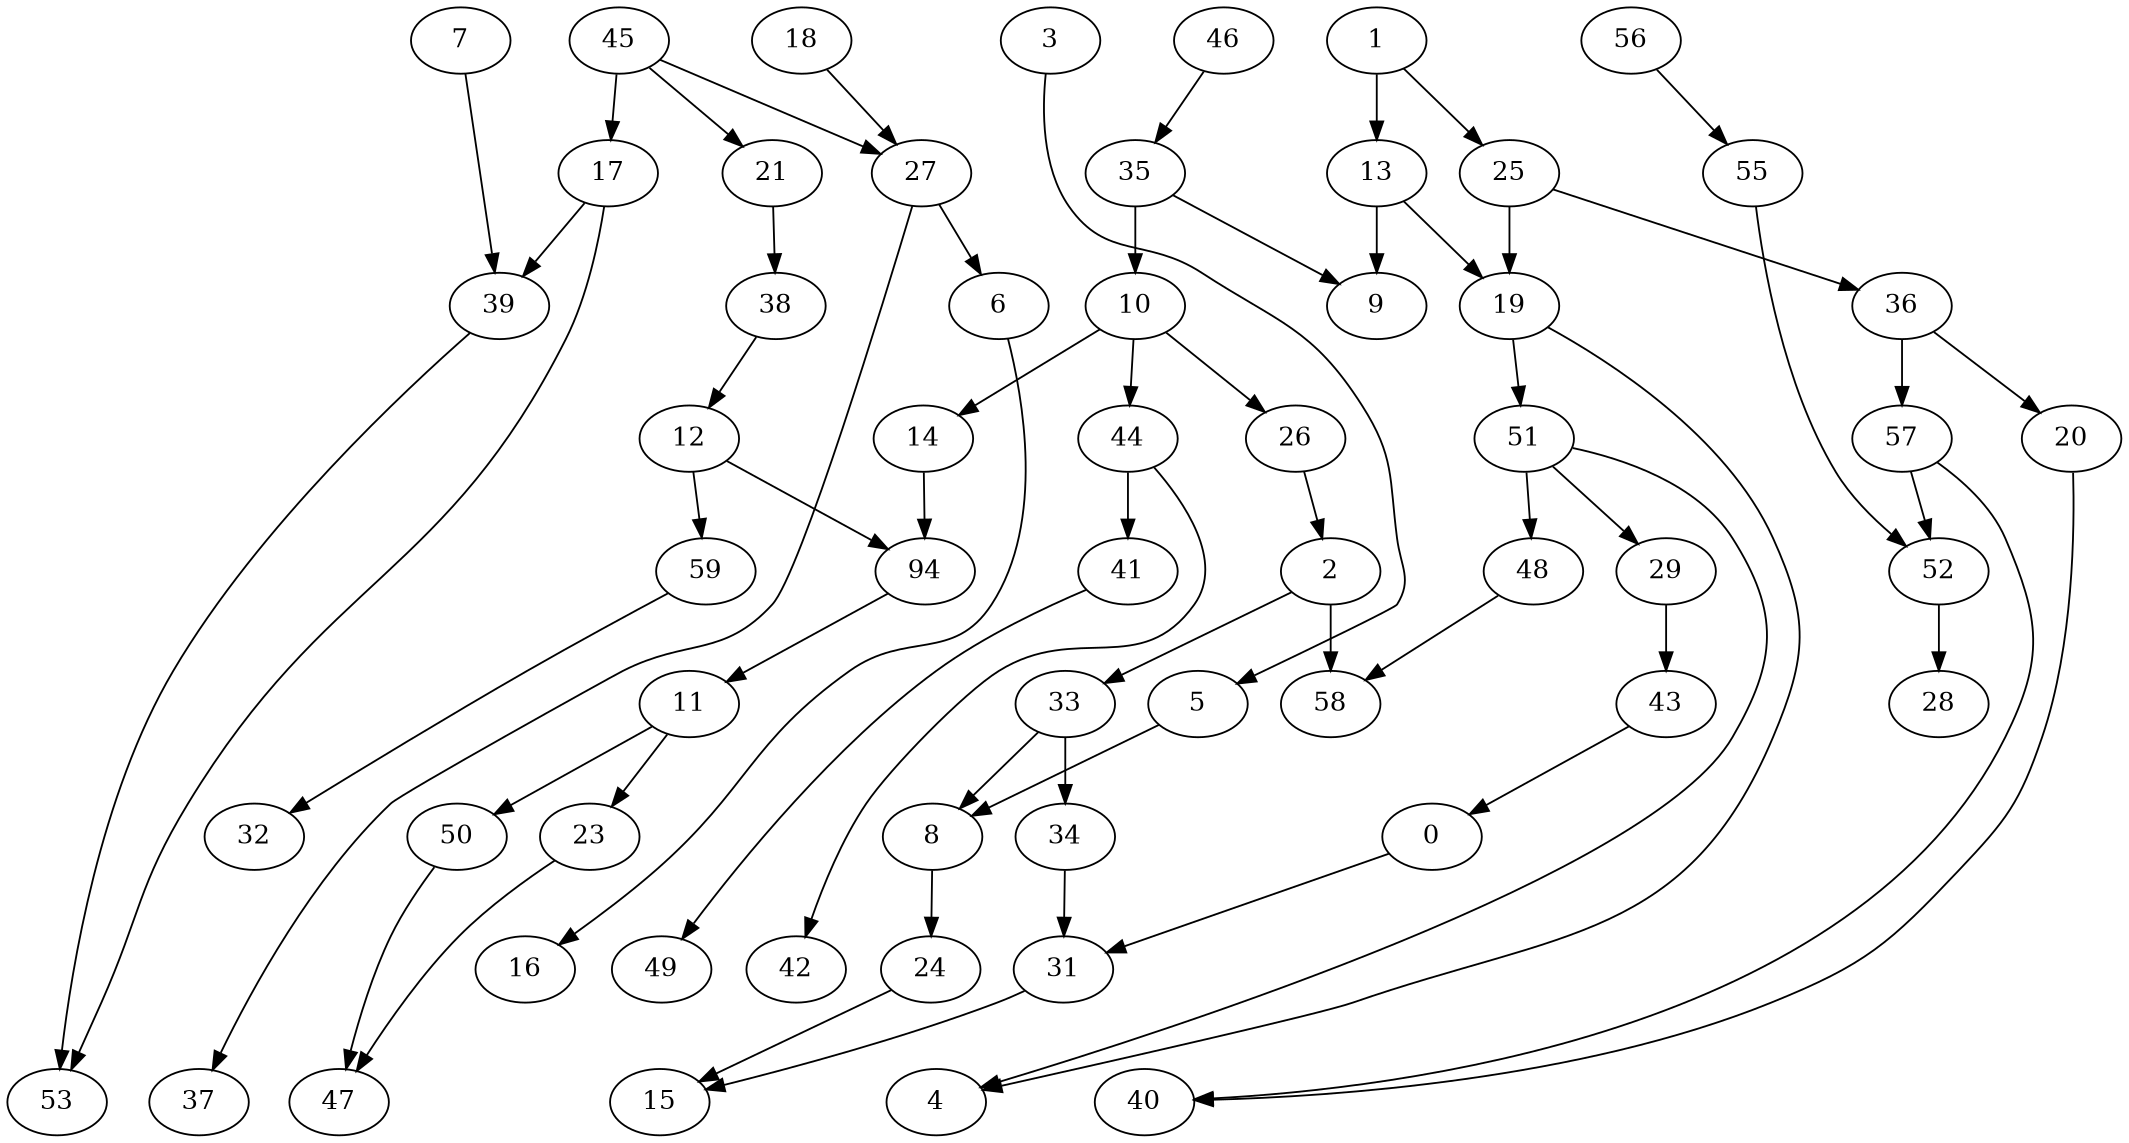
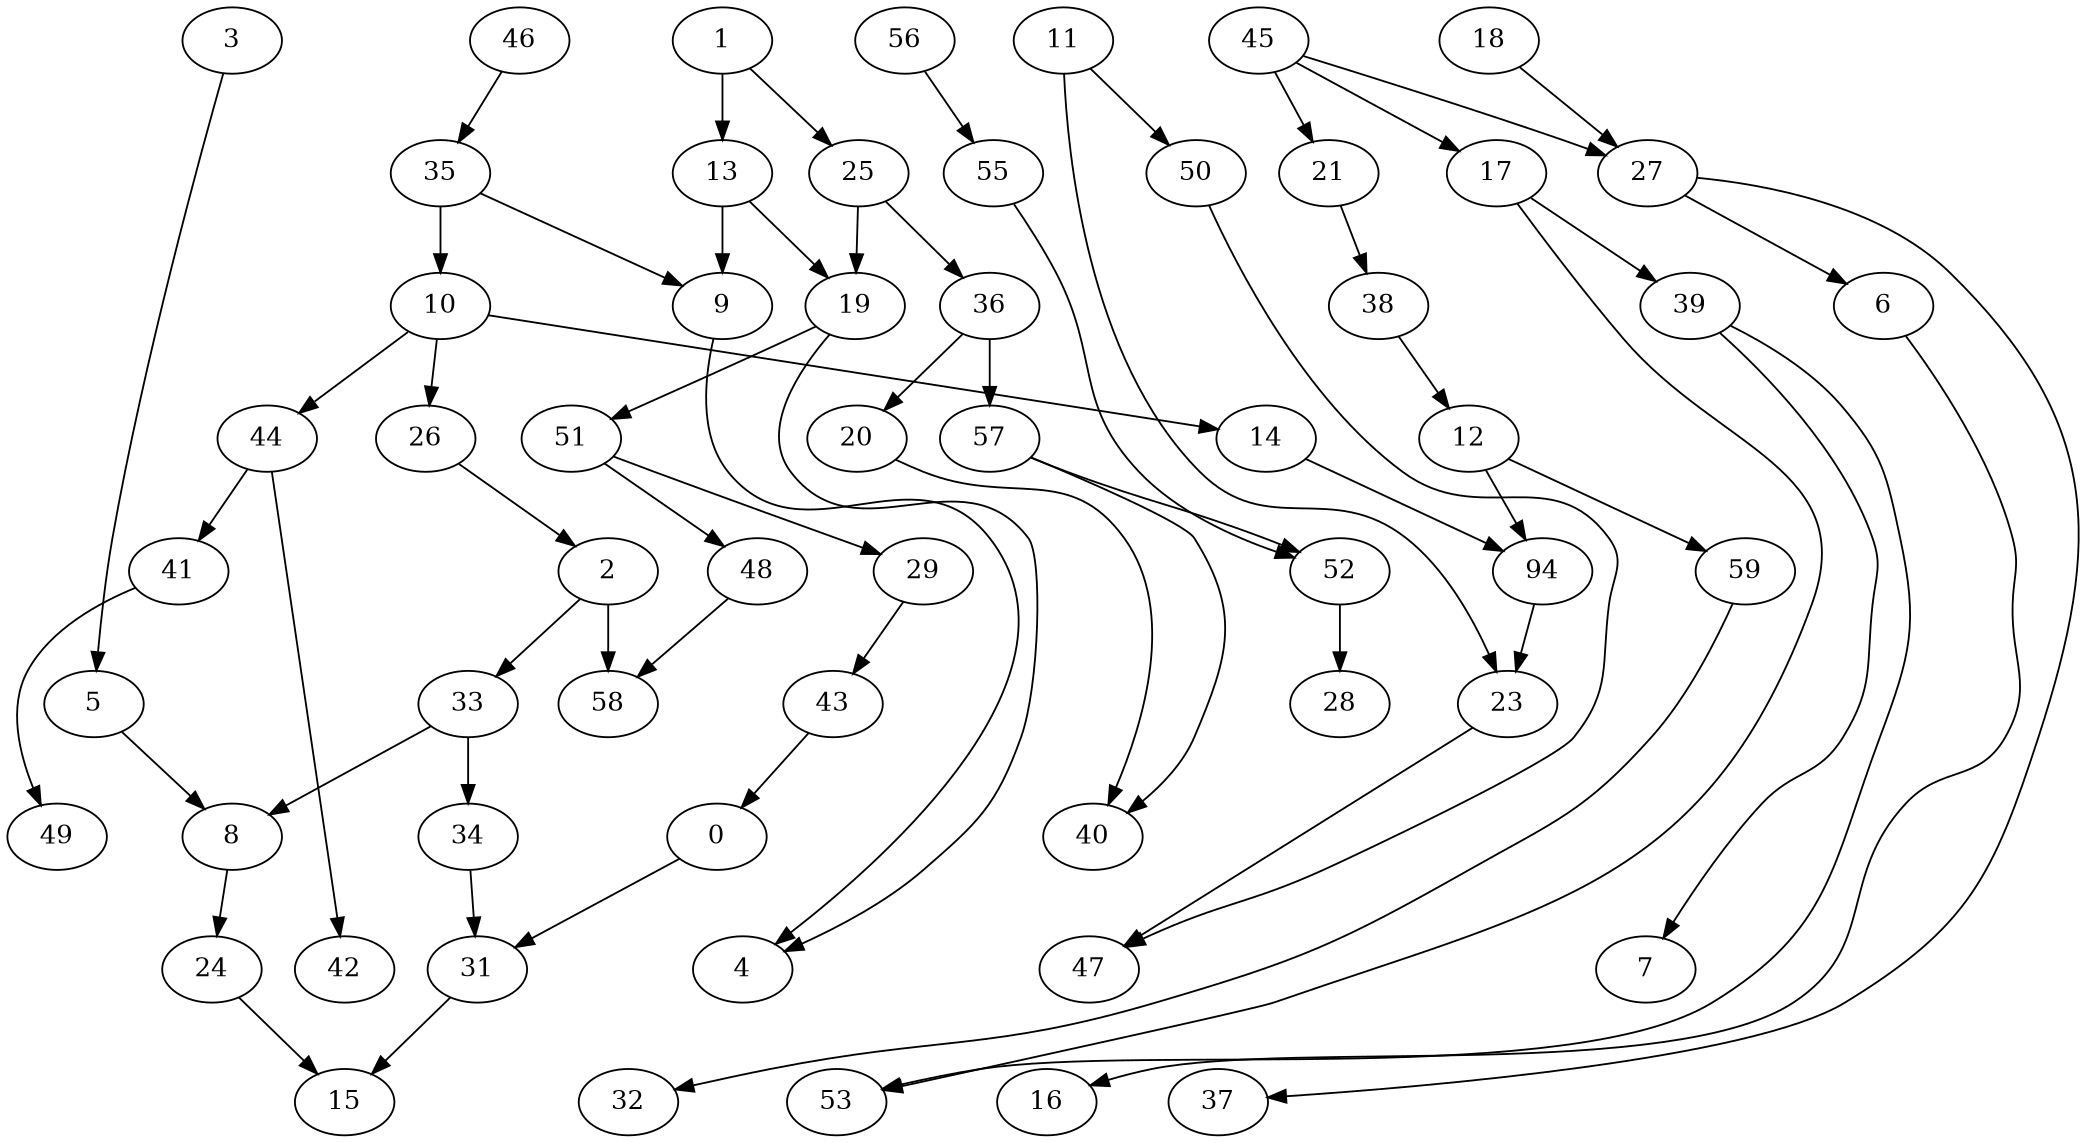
(479, 164) -> (1870, 638)
(815, 633) -> (1528, 629)
(1567, 863) -> (1003, 566)
